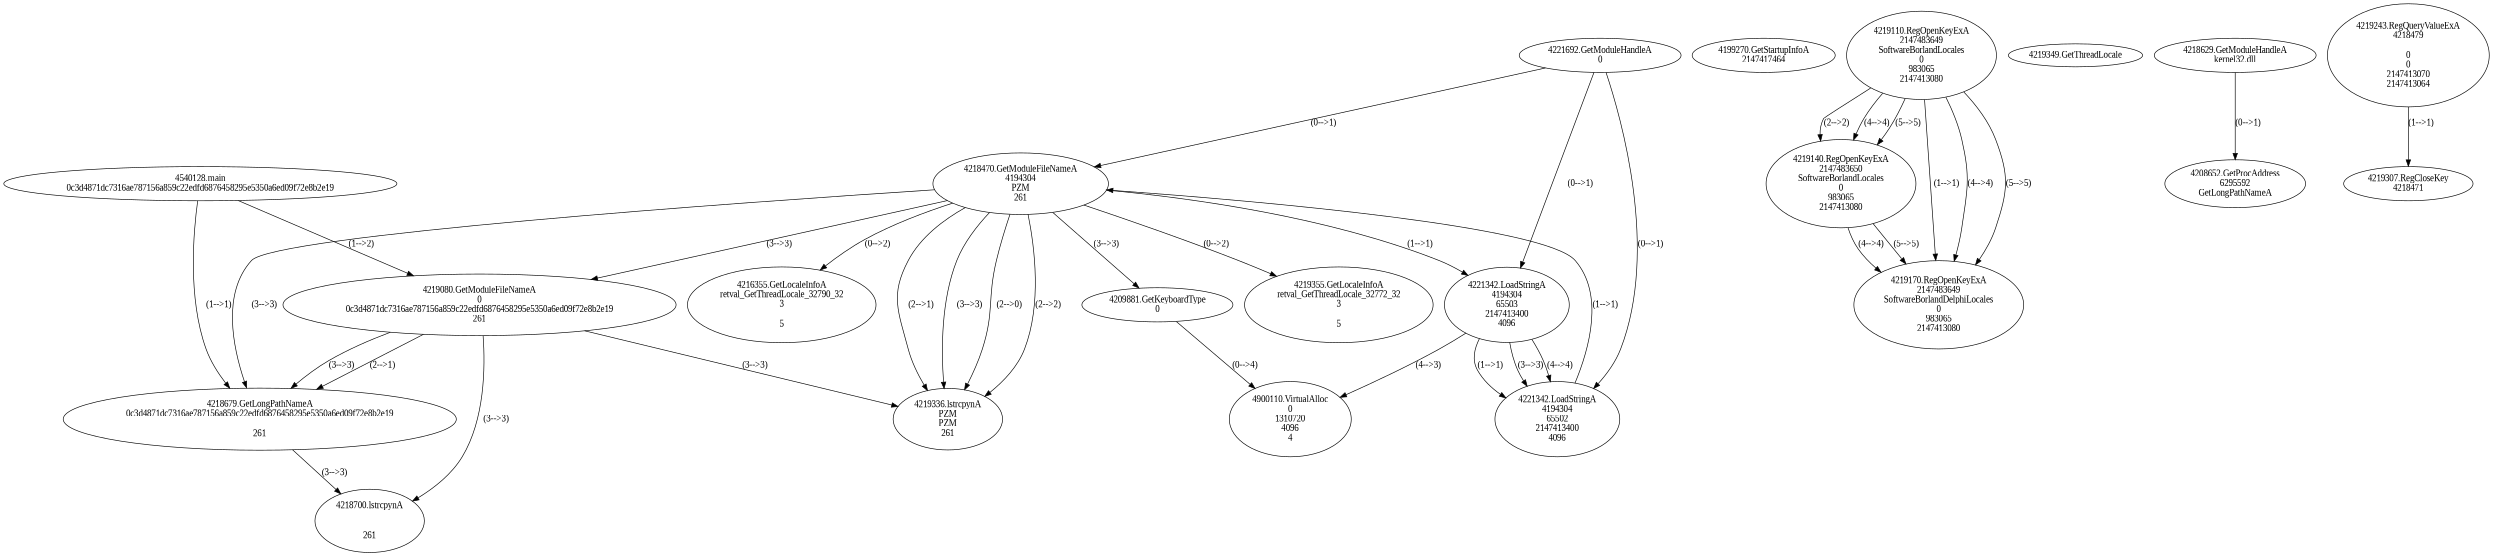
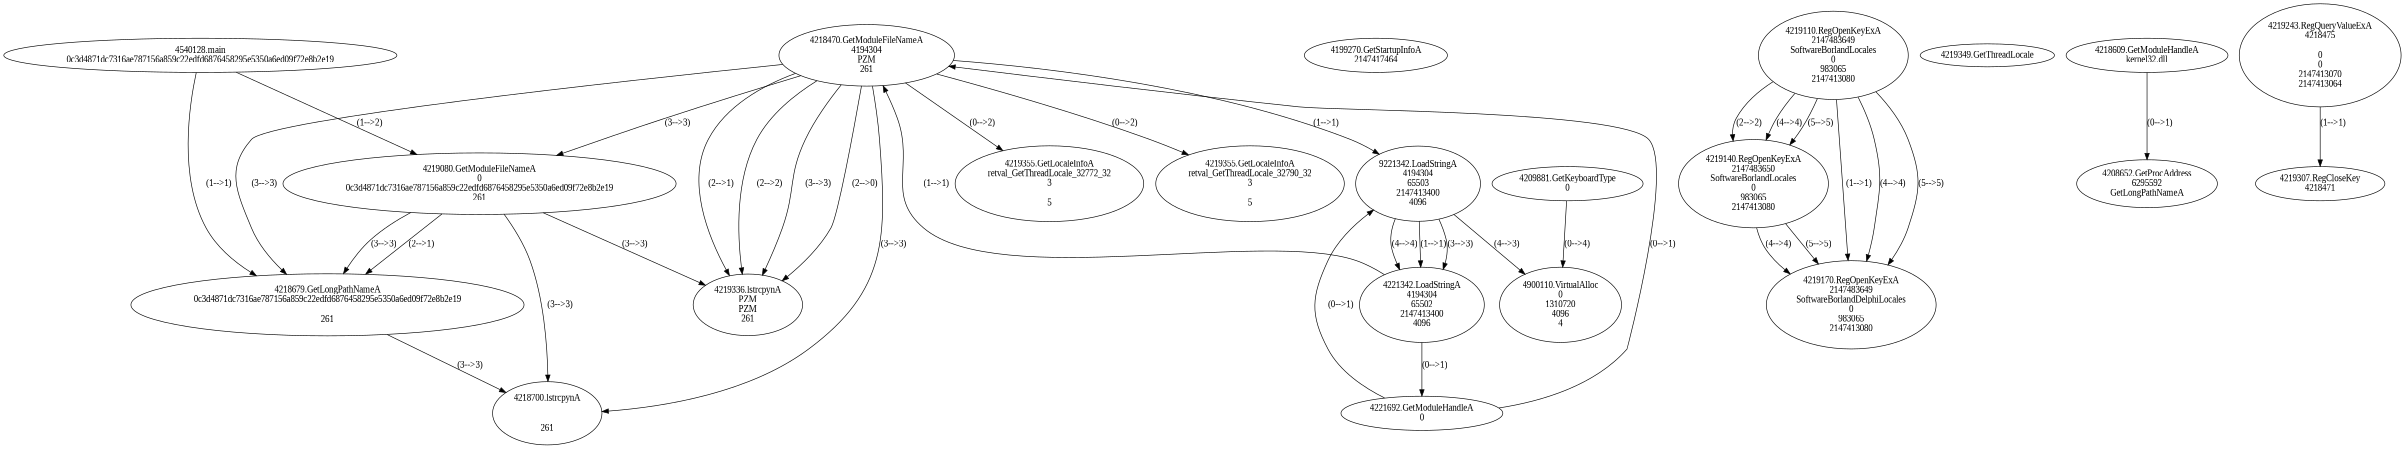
(2235, 55) -> (2147, 55)
(2408, 55) -> (2320, 55)
(1637, 231) -> (1422, 366)
(1093, 248) -> (838, 324)
(782, 305) -> (1250, 184)
(1507, 305) -> (1418, 184)
